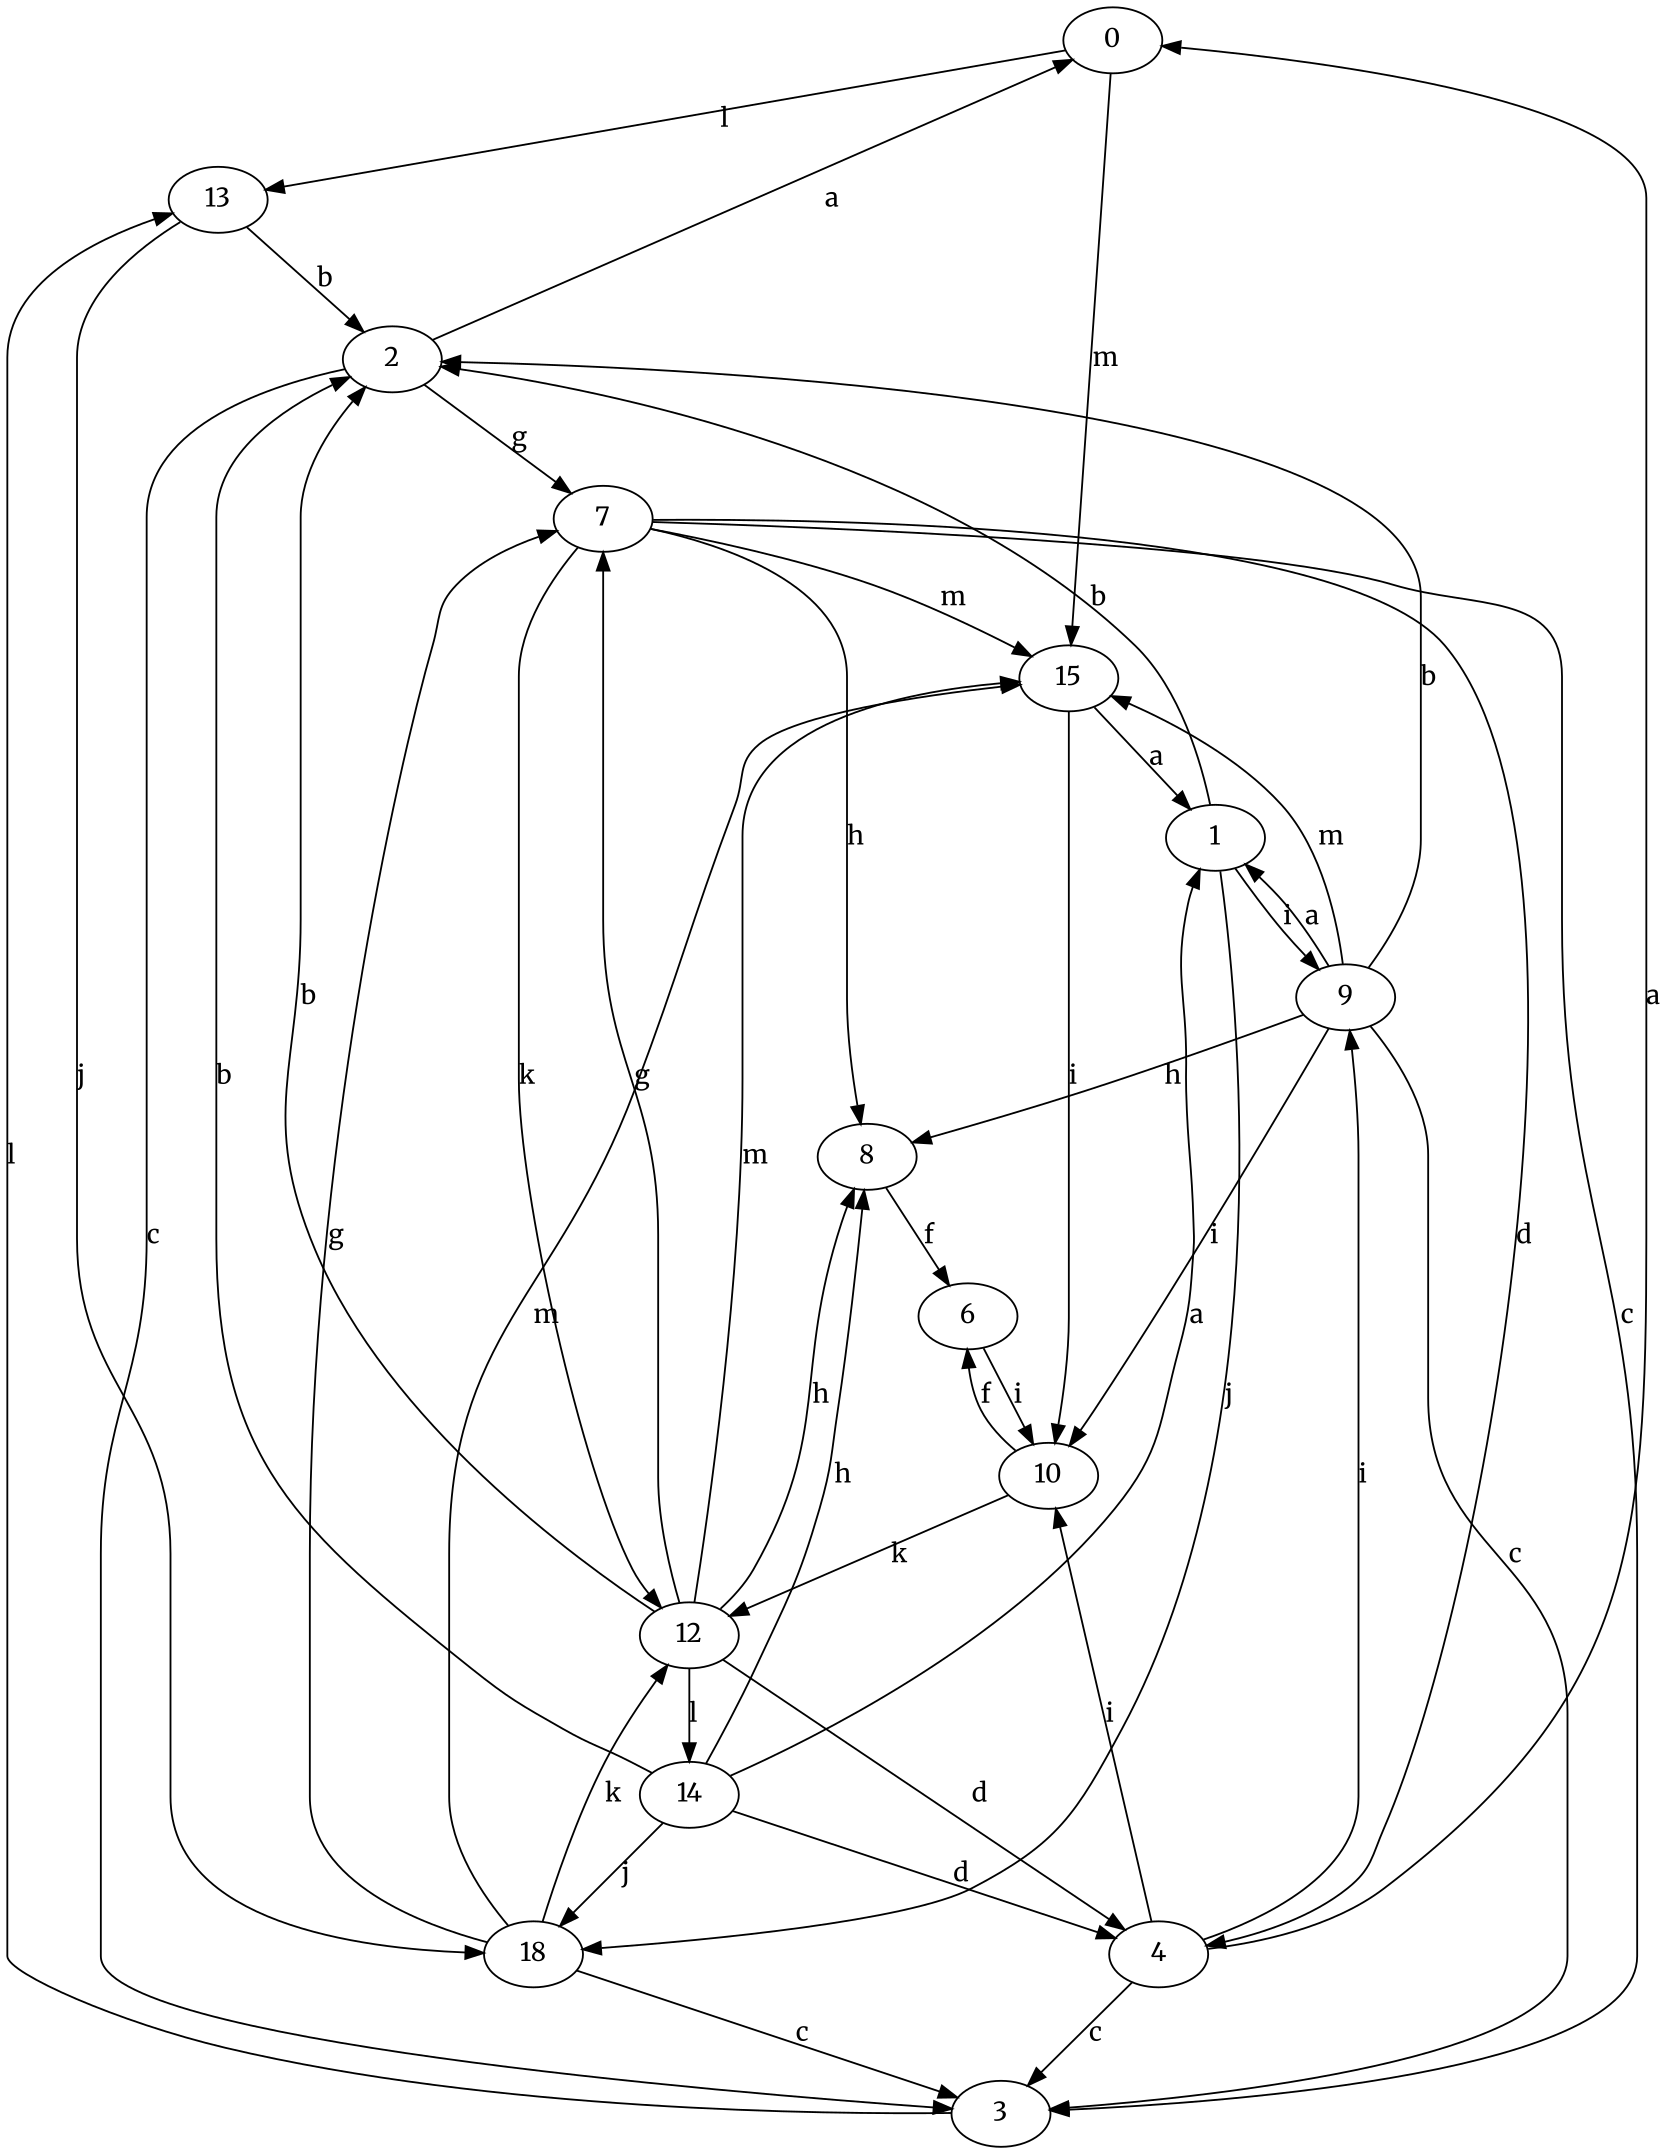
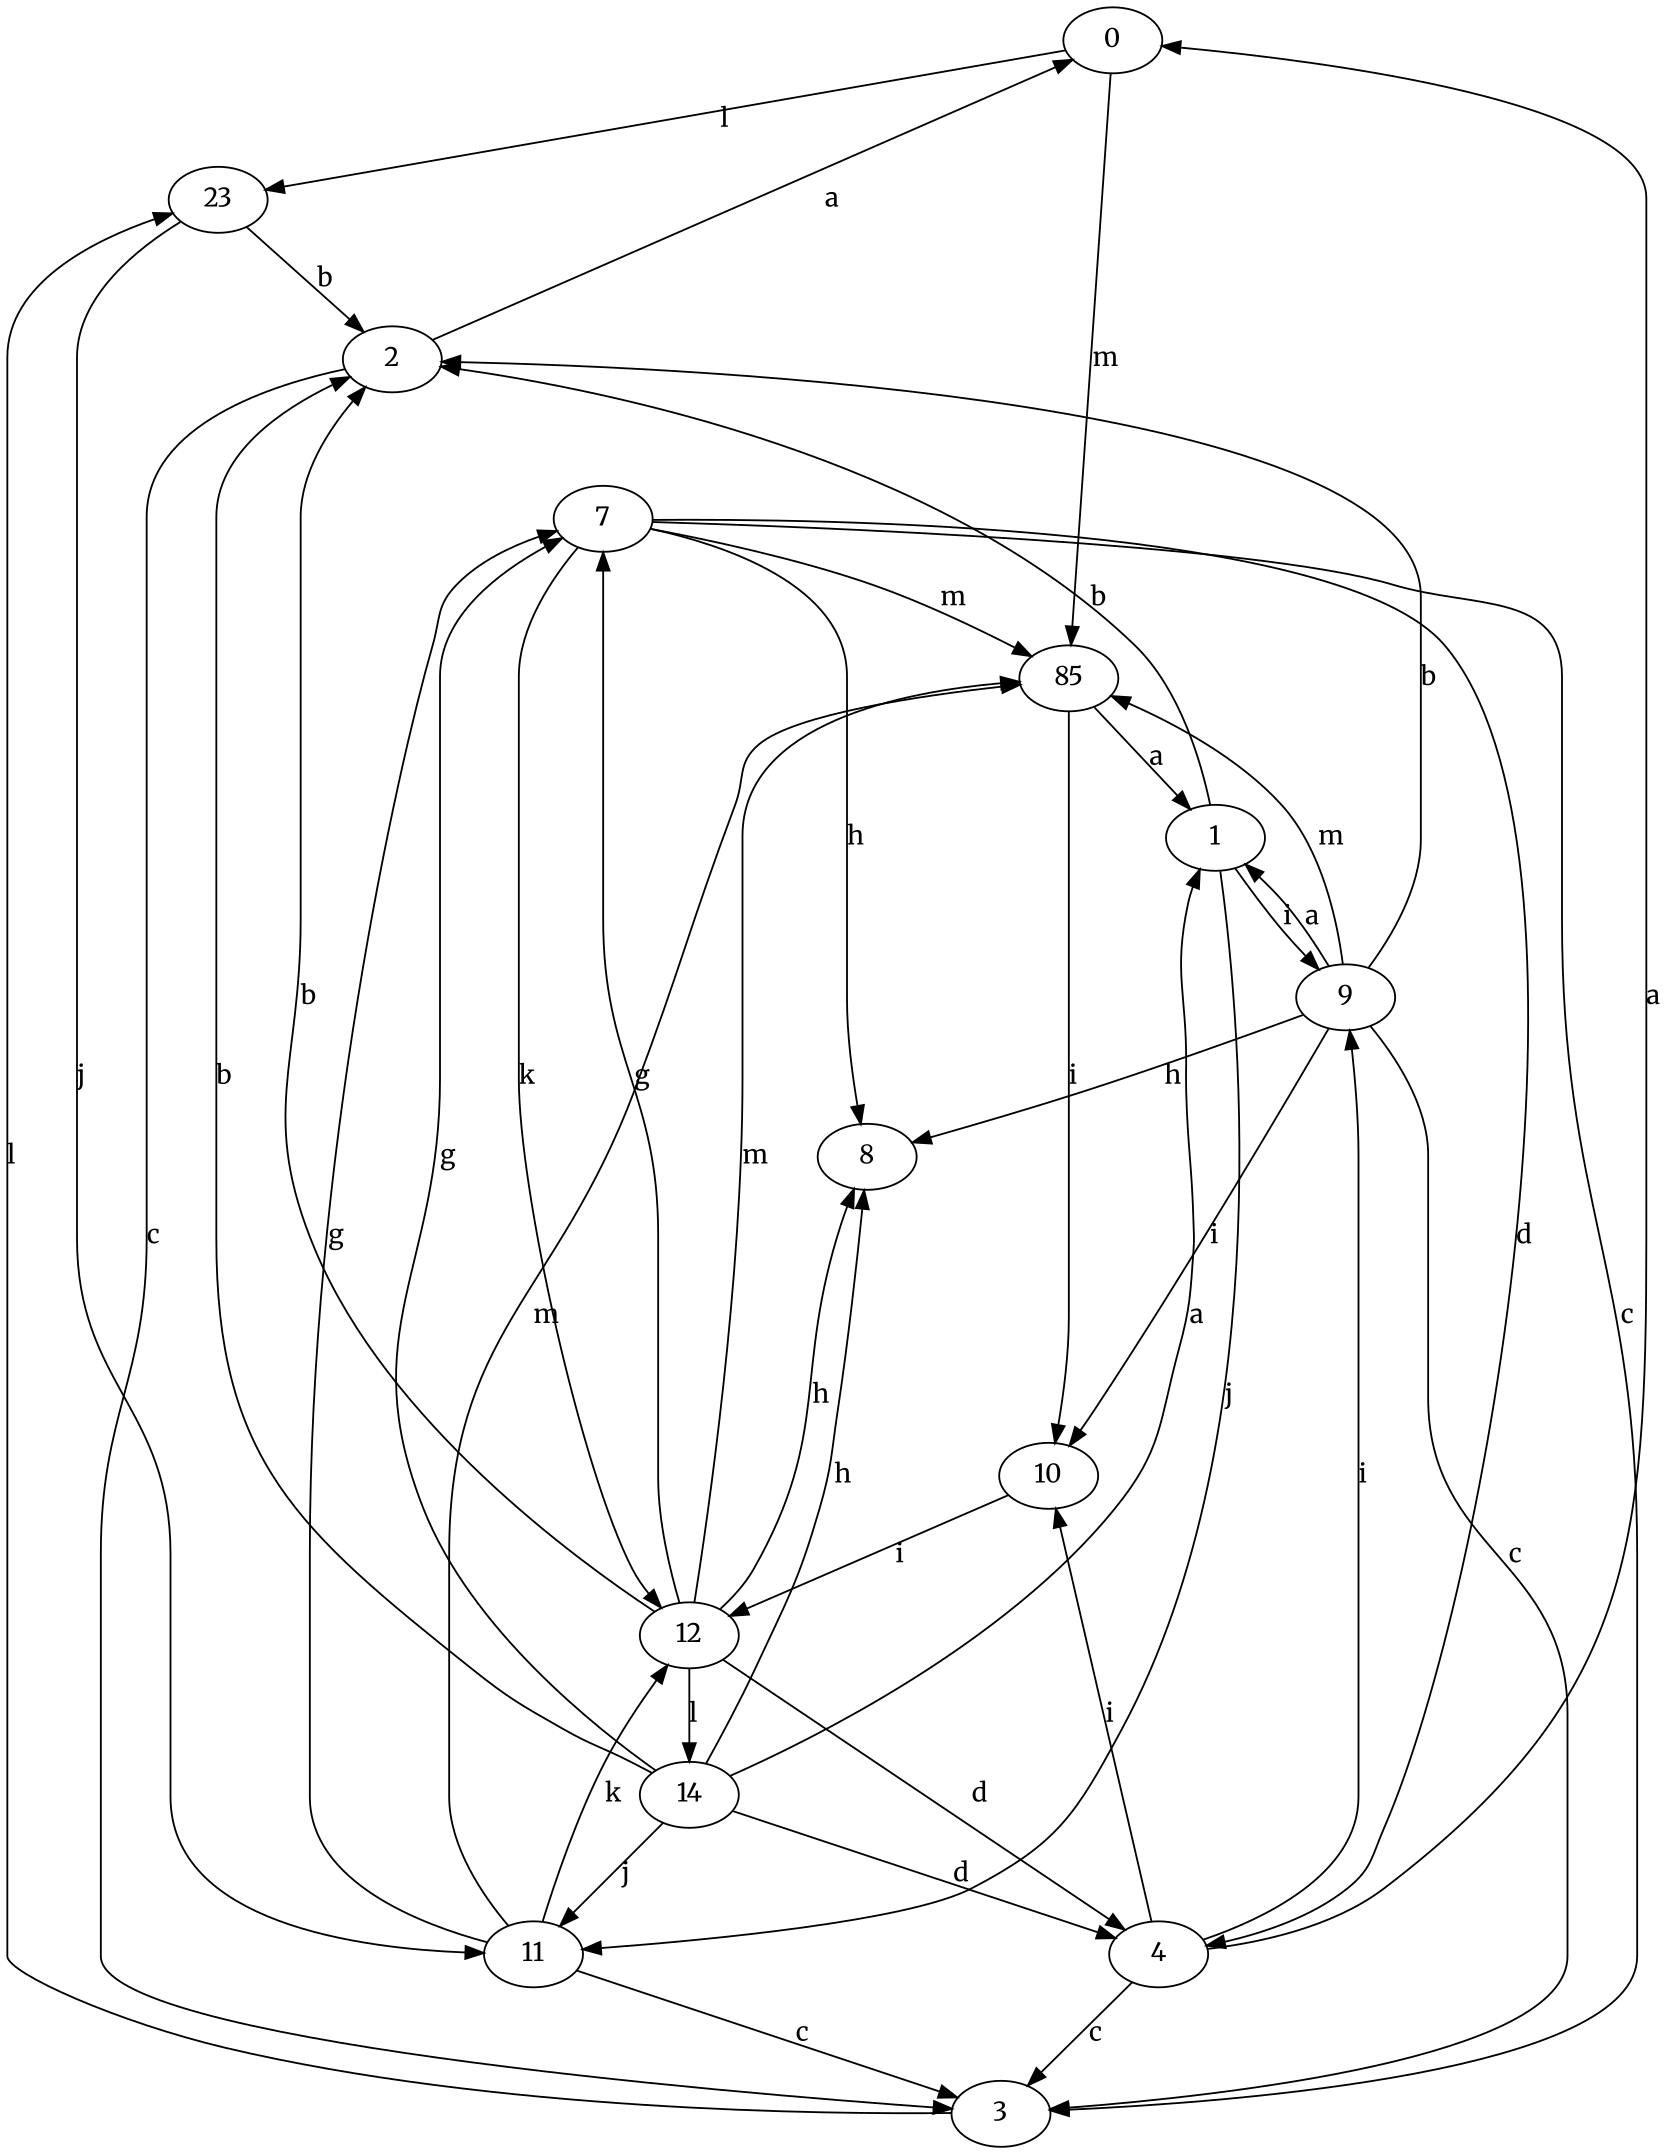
(218, 200) -> (218, 200)
(490, 433) -> (430, 1185)
(1069, 678) -> (1069, 678)
(968, 1316) -> none
(900, 1556) -> (900, 1556)
(534, 1954) -> (534, 1954)
